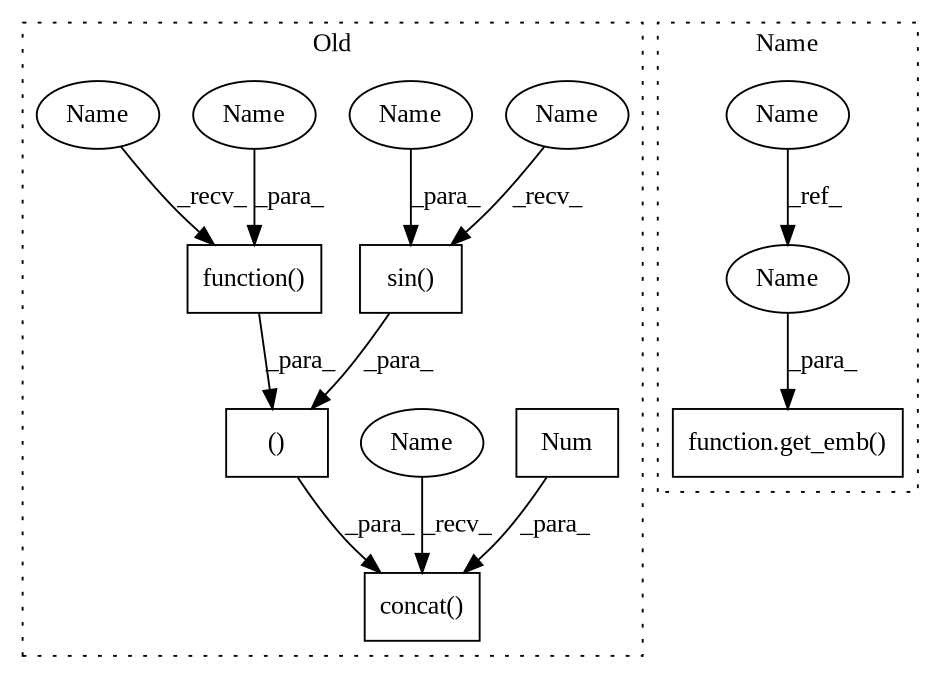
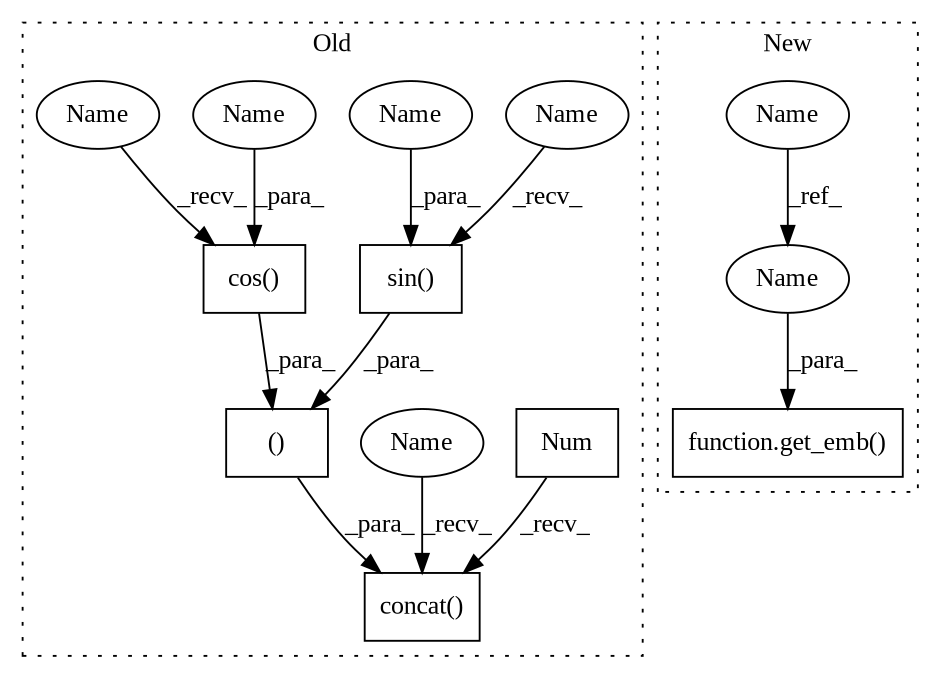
(788, 44) -> (788, 44)
(254, 279) -> (254, 279)
(555, 525) -> (555, 525)
